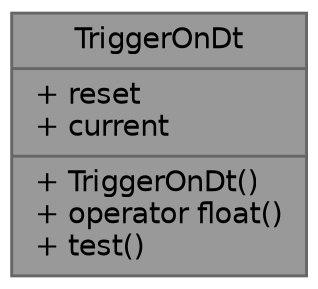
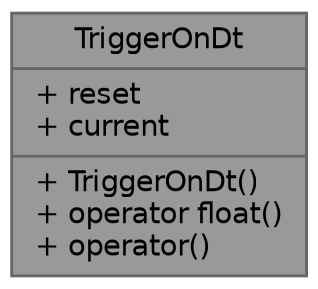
(91, 247) -> (124, 247)
